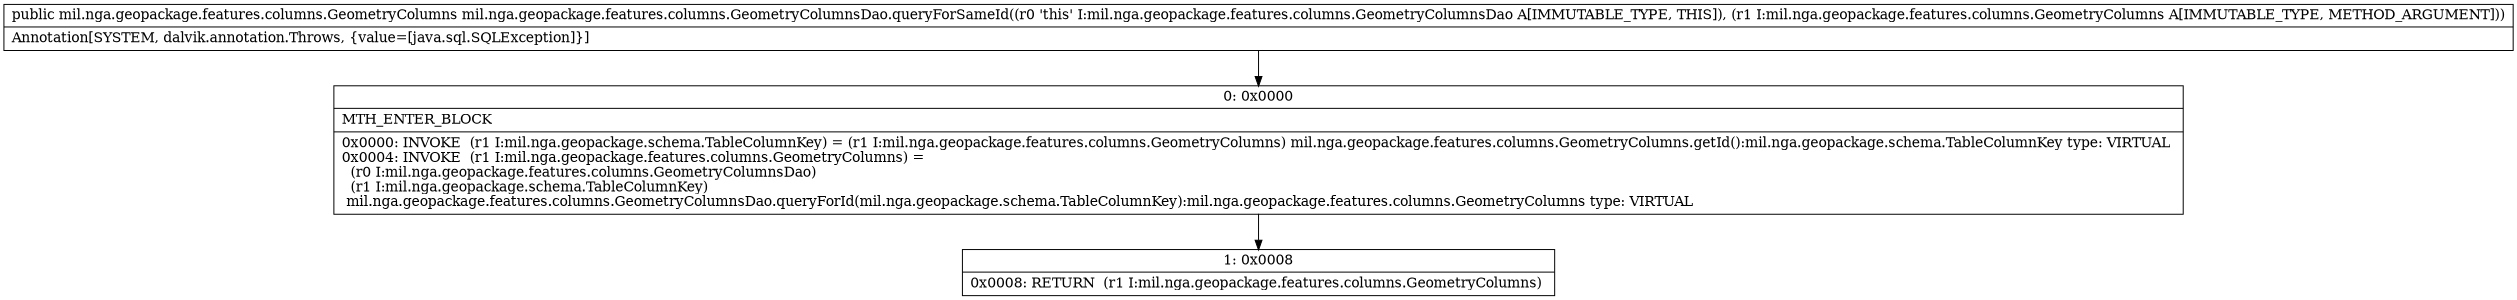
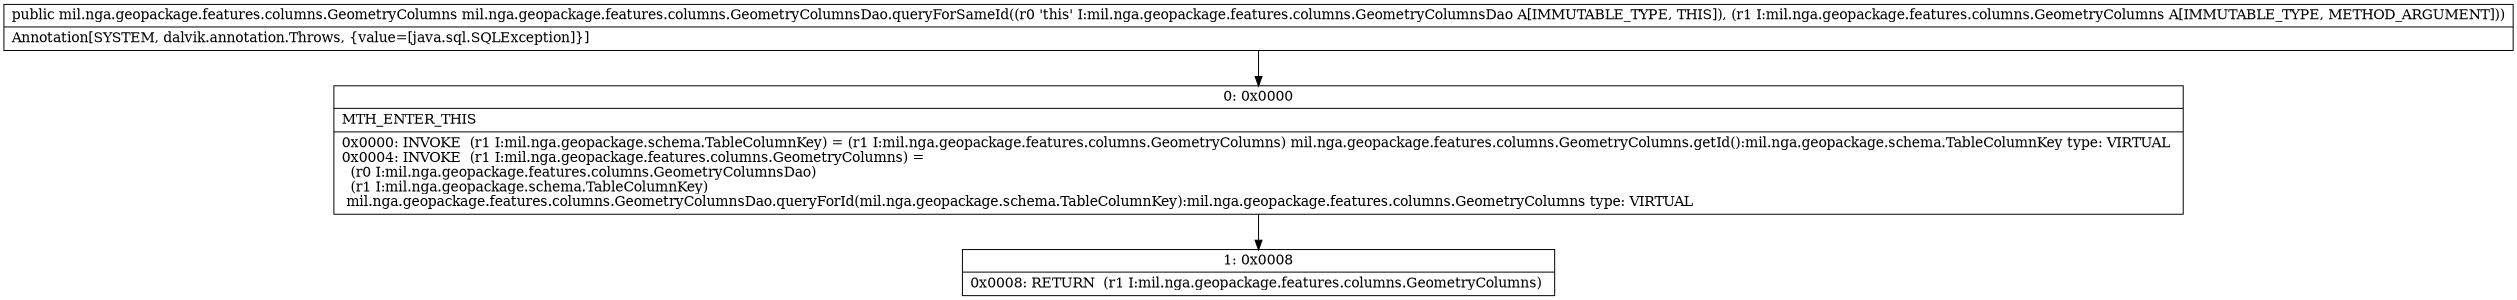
(417, 120) -> (409, 120)
